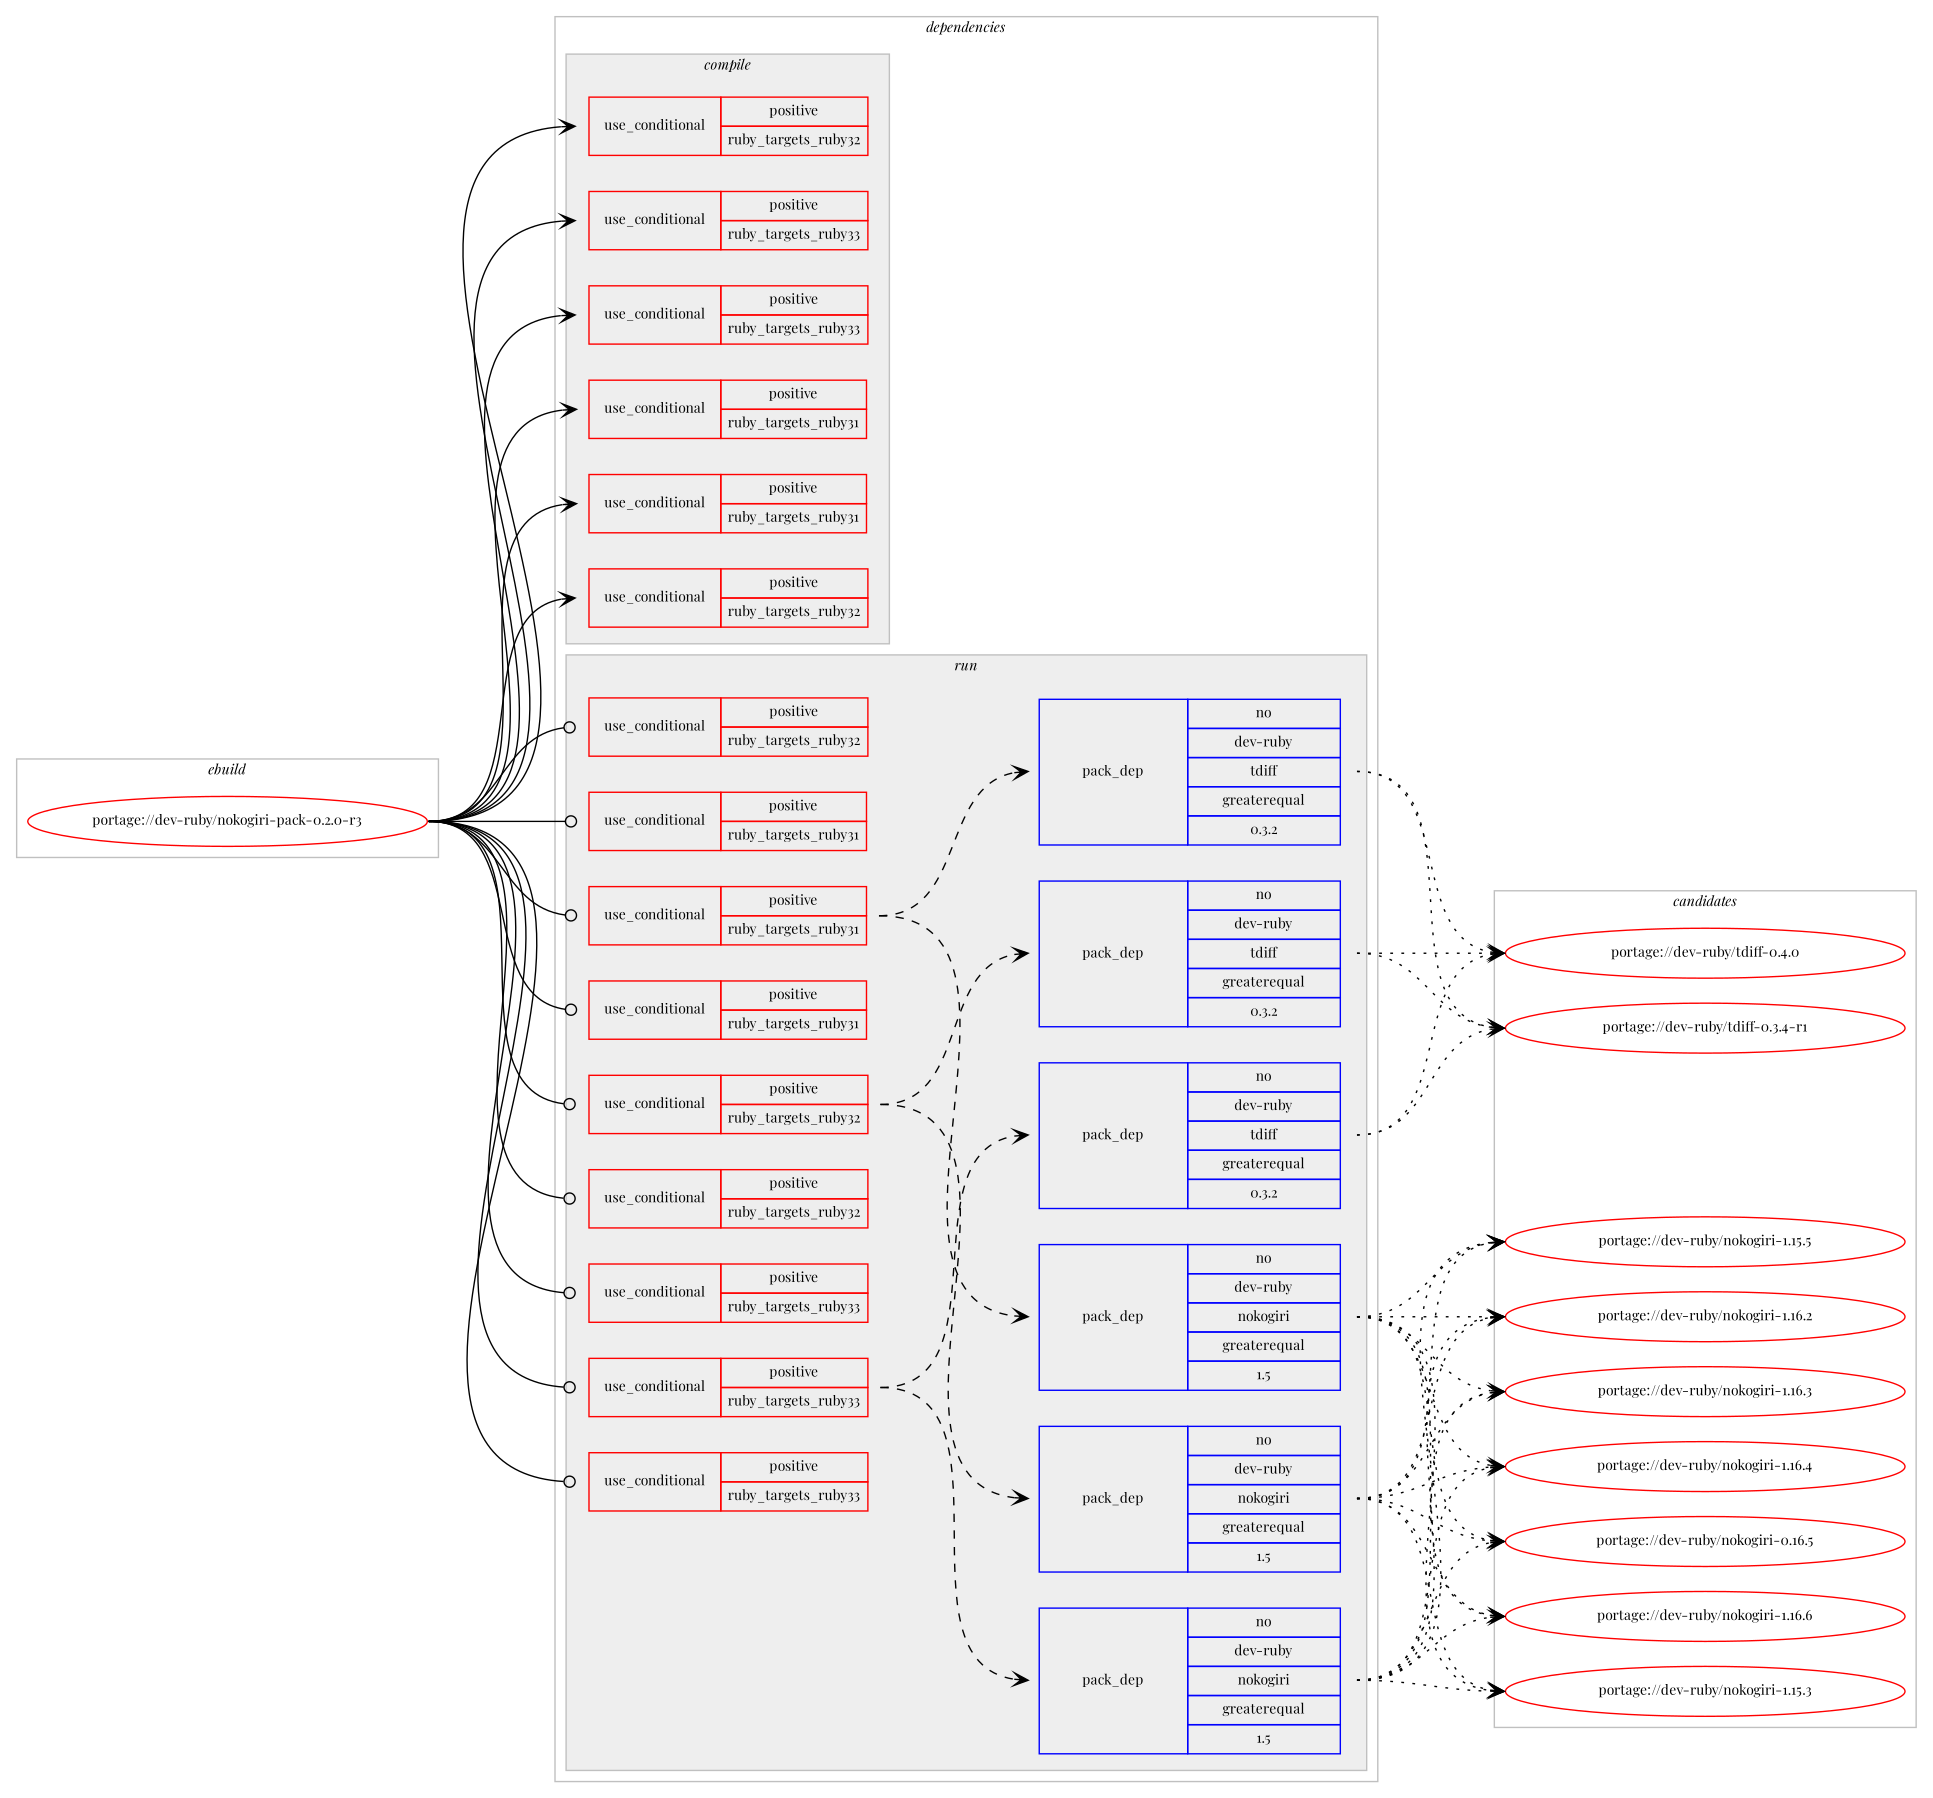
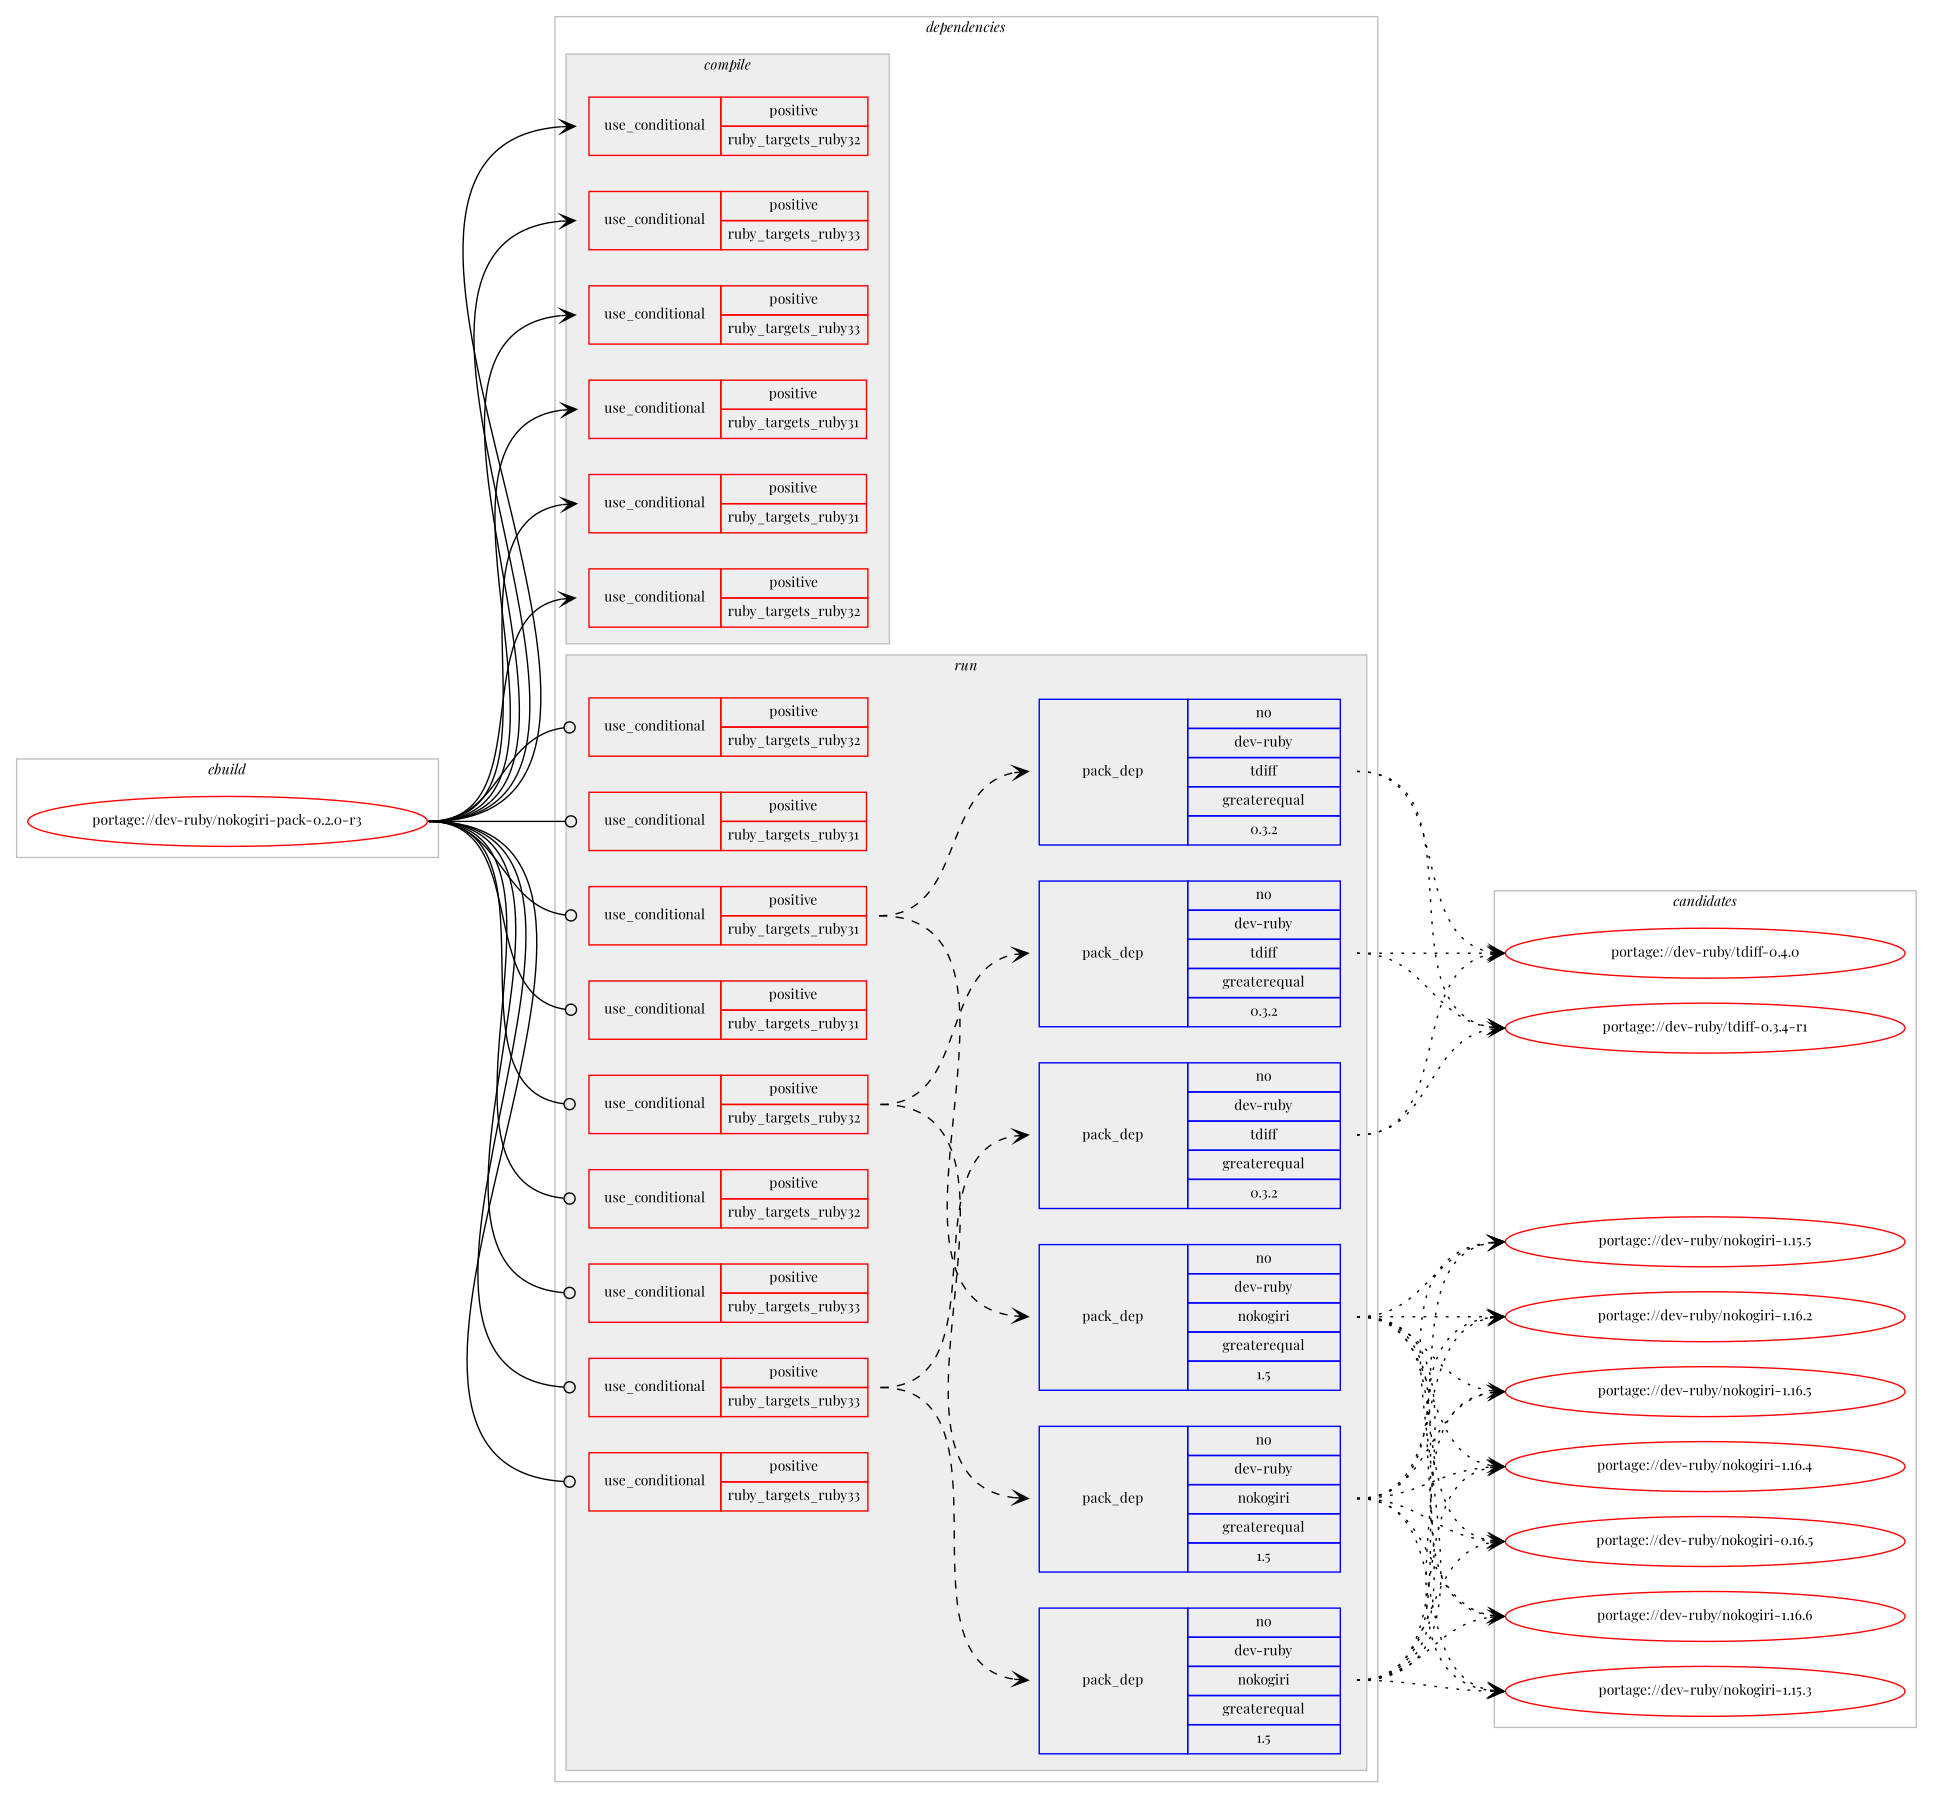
(1705, 1392) -> (1705, 1392)
